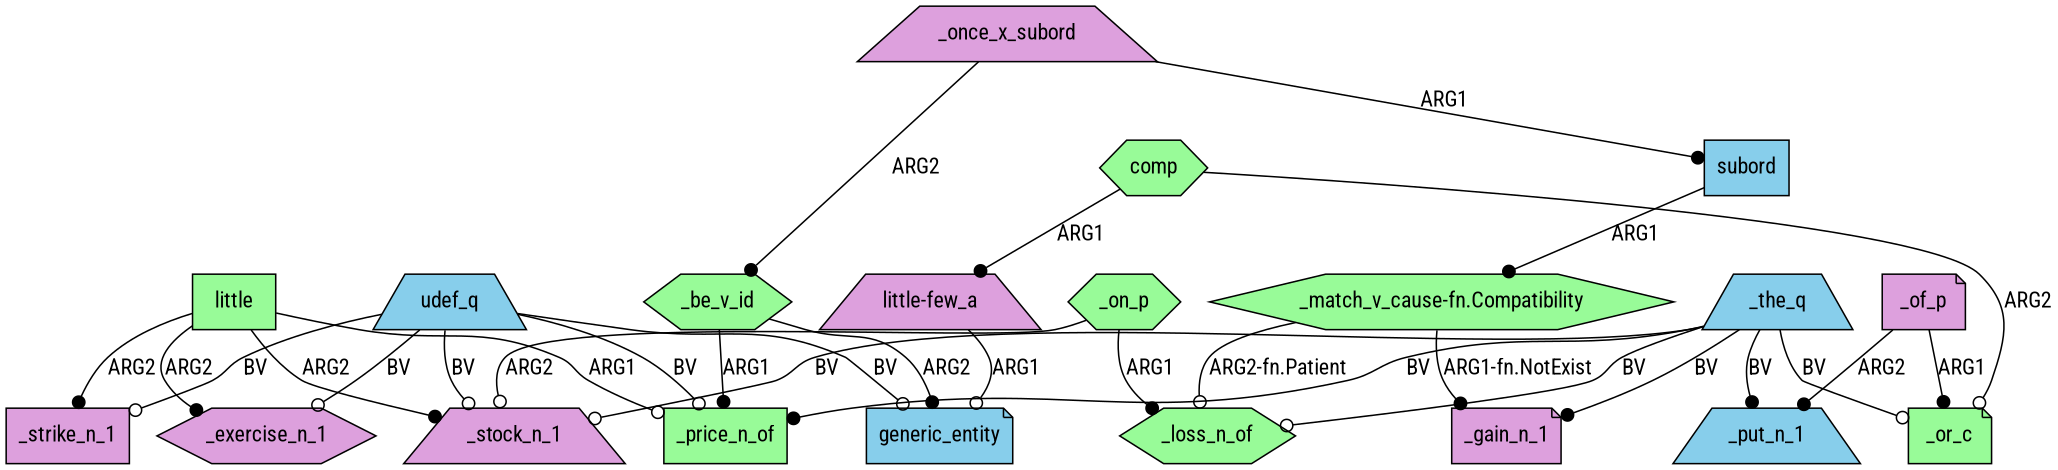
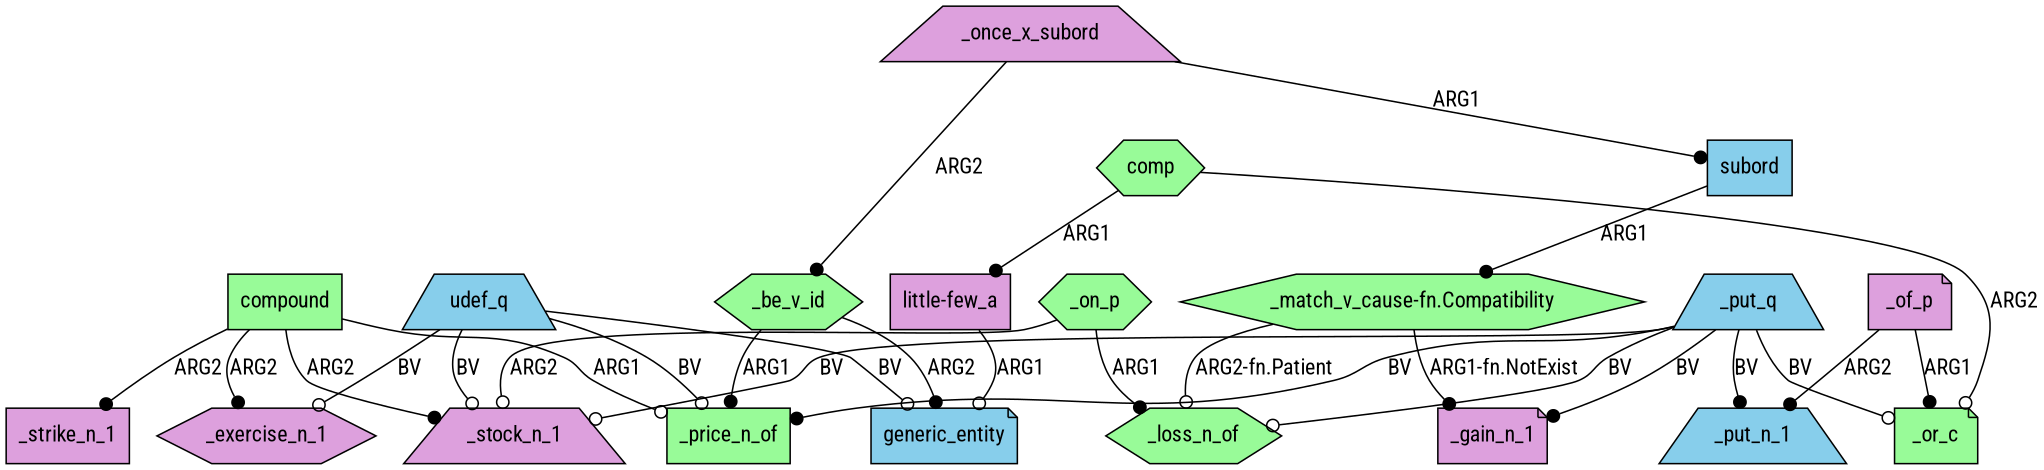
(234, 302) -> (285, 302)
(930, 302) -> (950, 302)
(1777, 302) -> (1748, 302)
(251, 354) -> none
